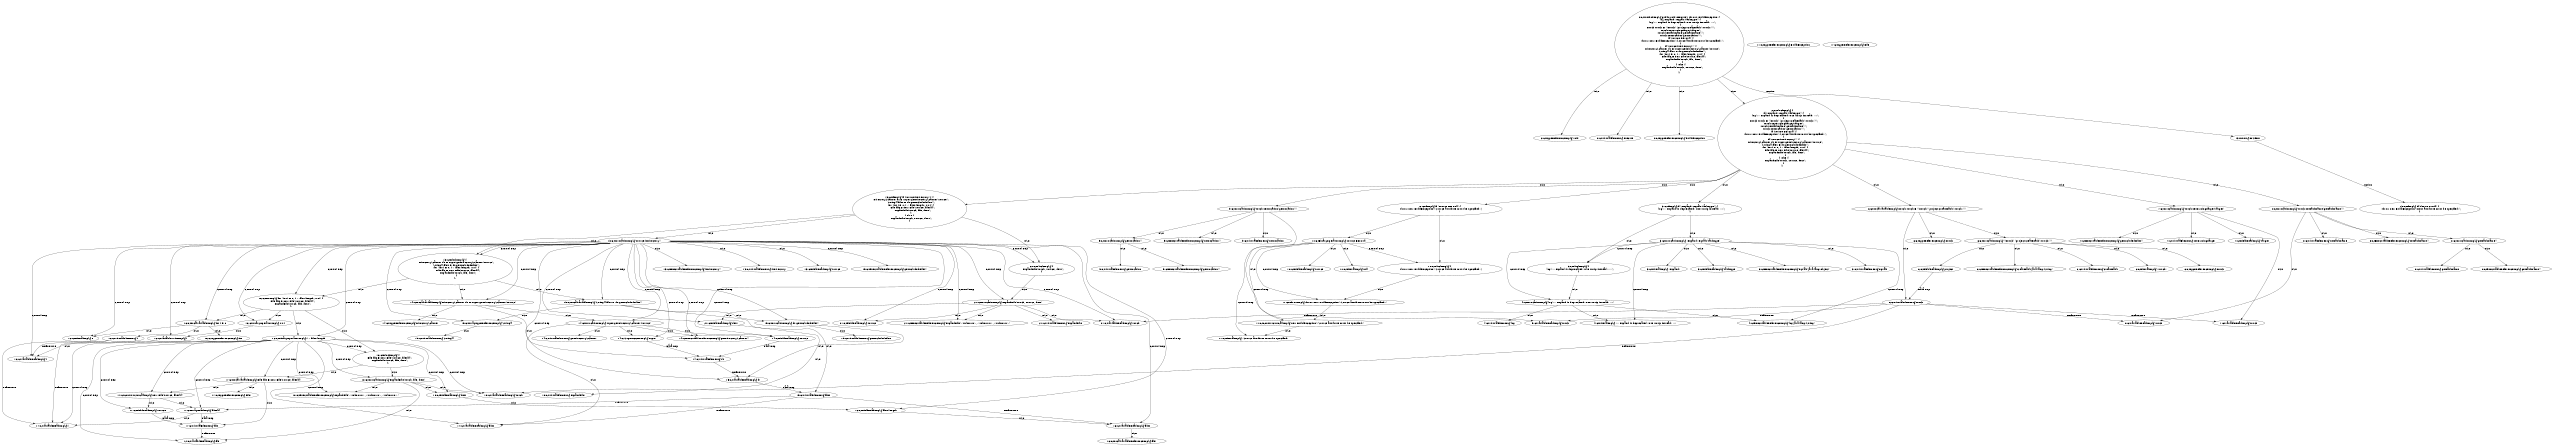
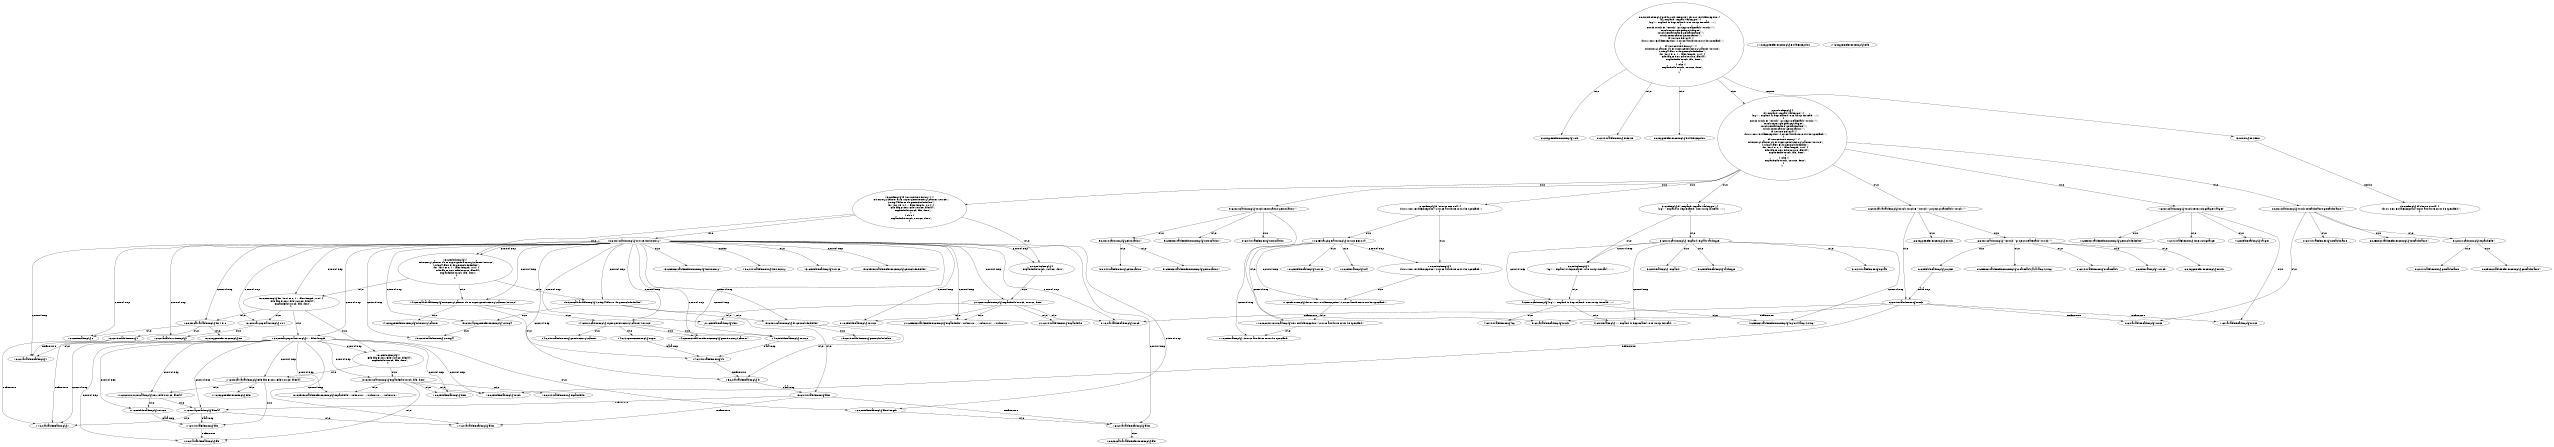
(2474, 241) -> (2474, 241)
(723, 249) -> (723, 249)
(1794, 269) -> none
(650, 286) -> (416, 247)
(1782, 323) -> (1782, 323)
(587, 381) -> (336, 420)
(758, 385) -> (481, 387)
(504, 395) -> (504, 395)
(654, 407) -> (587, 387)
